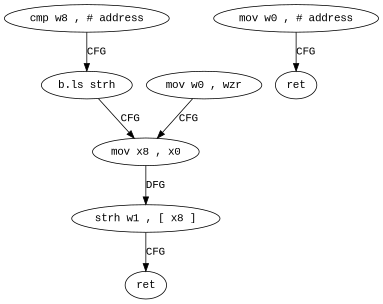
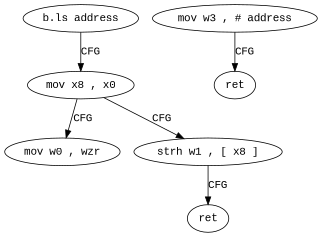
(87, 18) -> none
(296, 18) -> (235, 18)
(87, 85) -> (81, 18)
(178, 115) -> (73, 115)
(155, 185) -> (162, 118)
